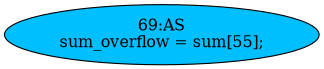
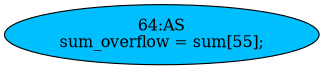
(162, 35) -> (162, 35)
